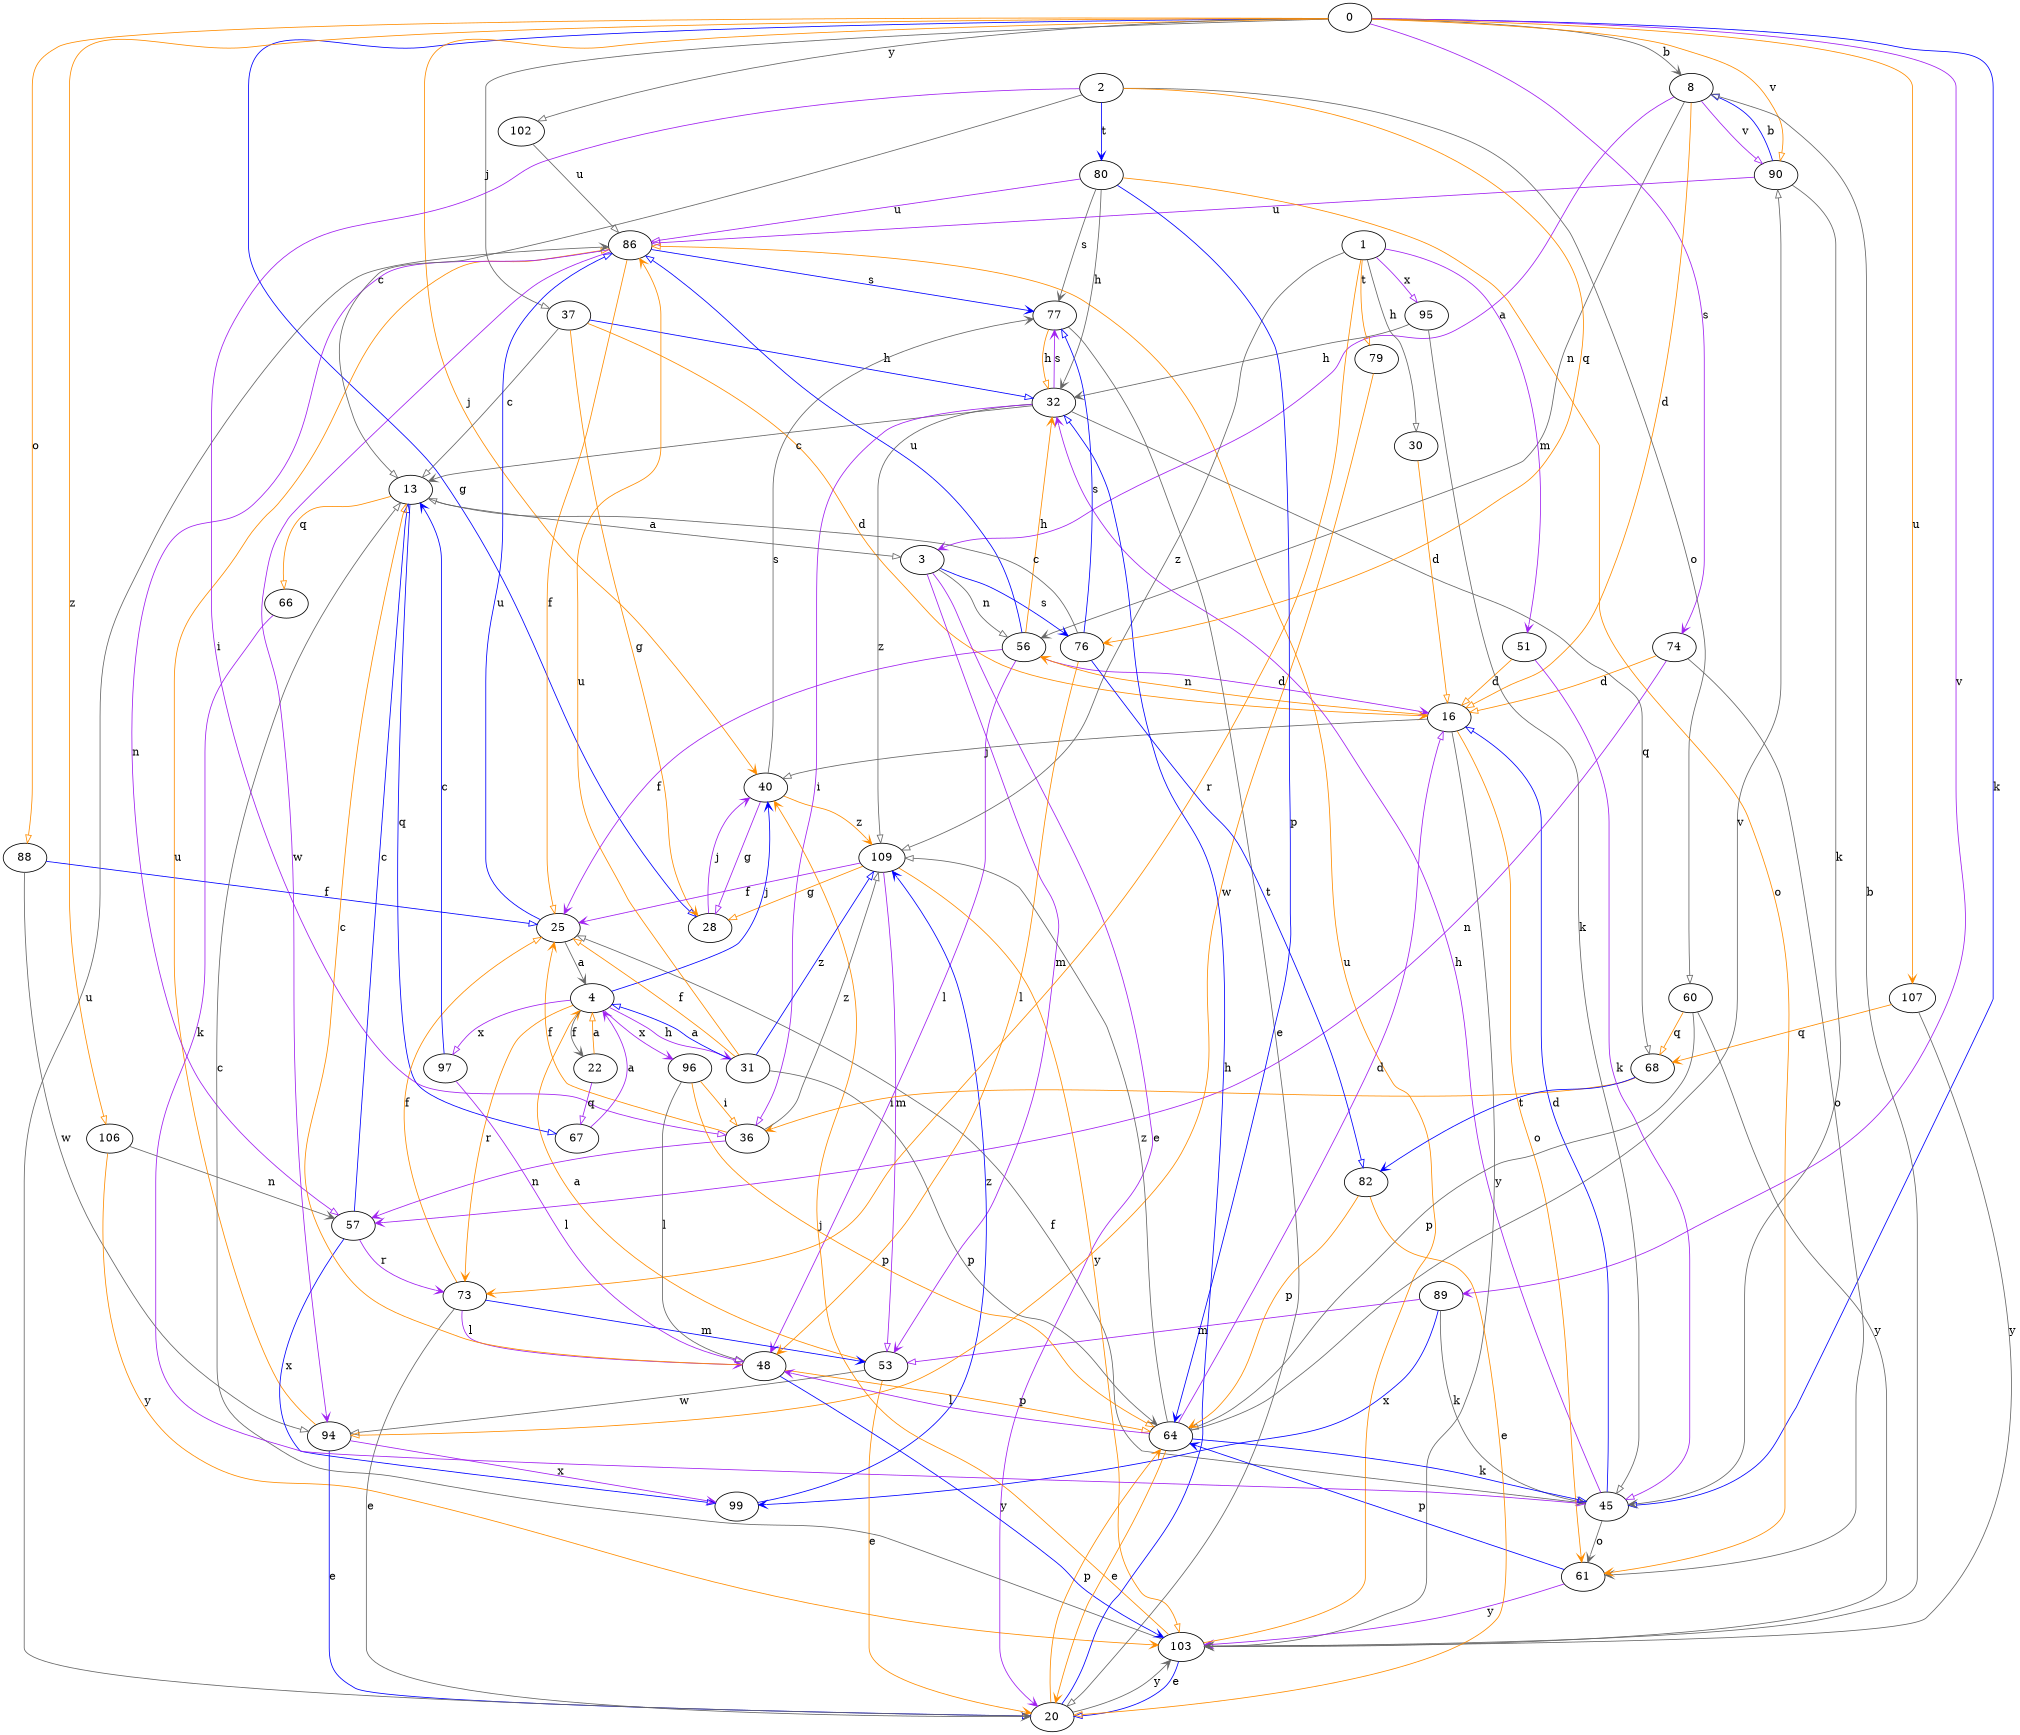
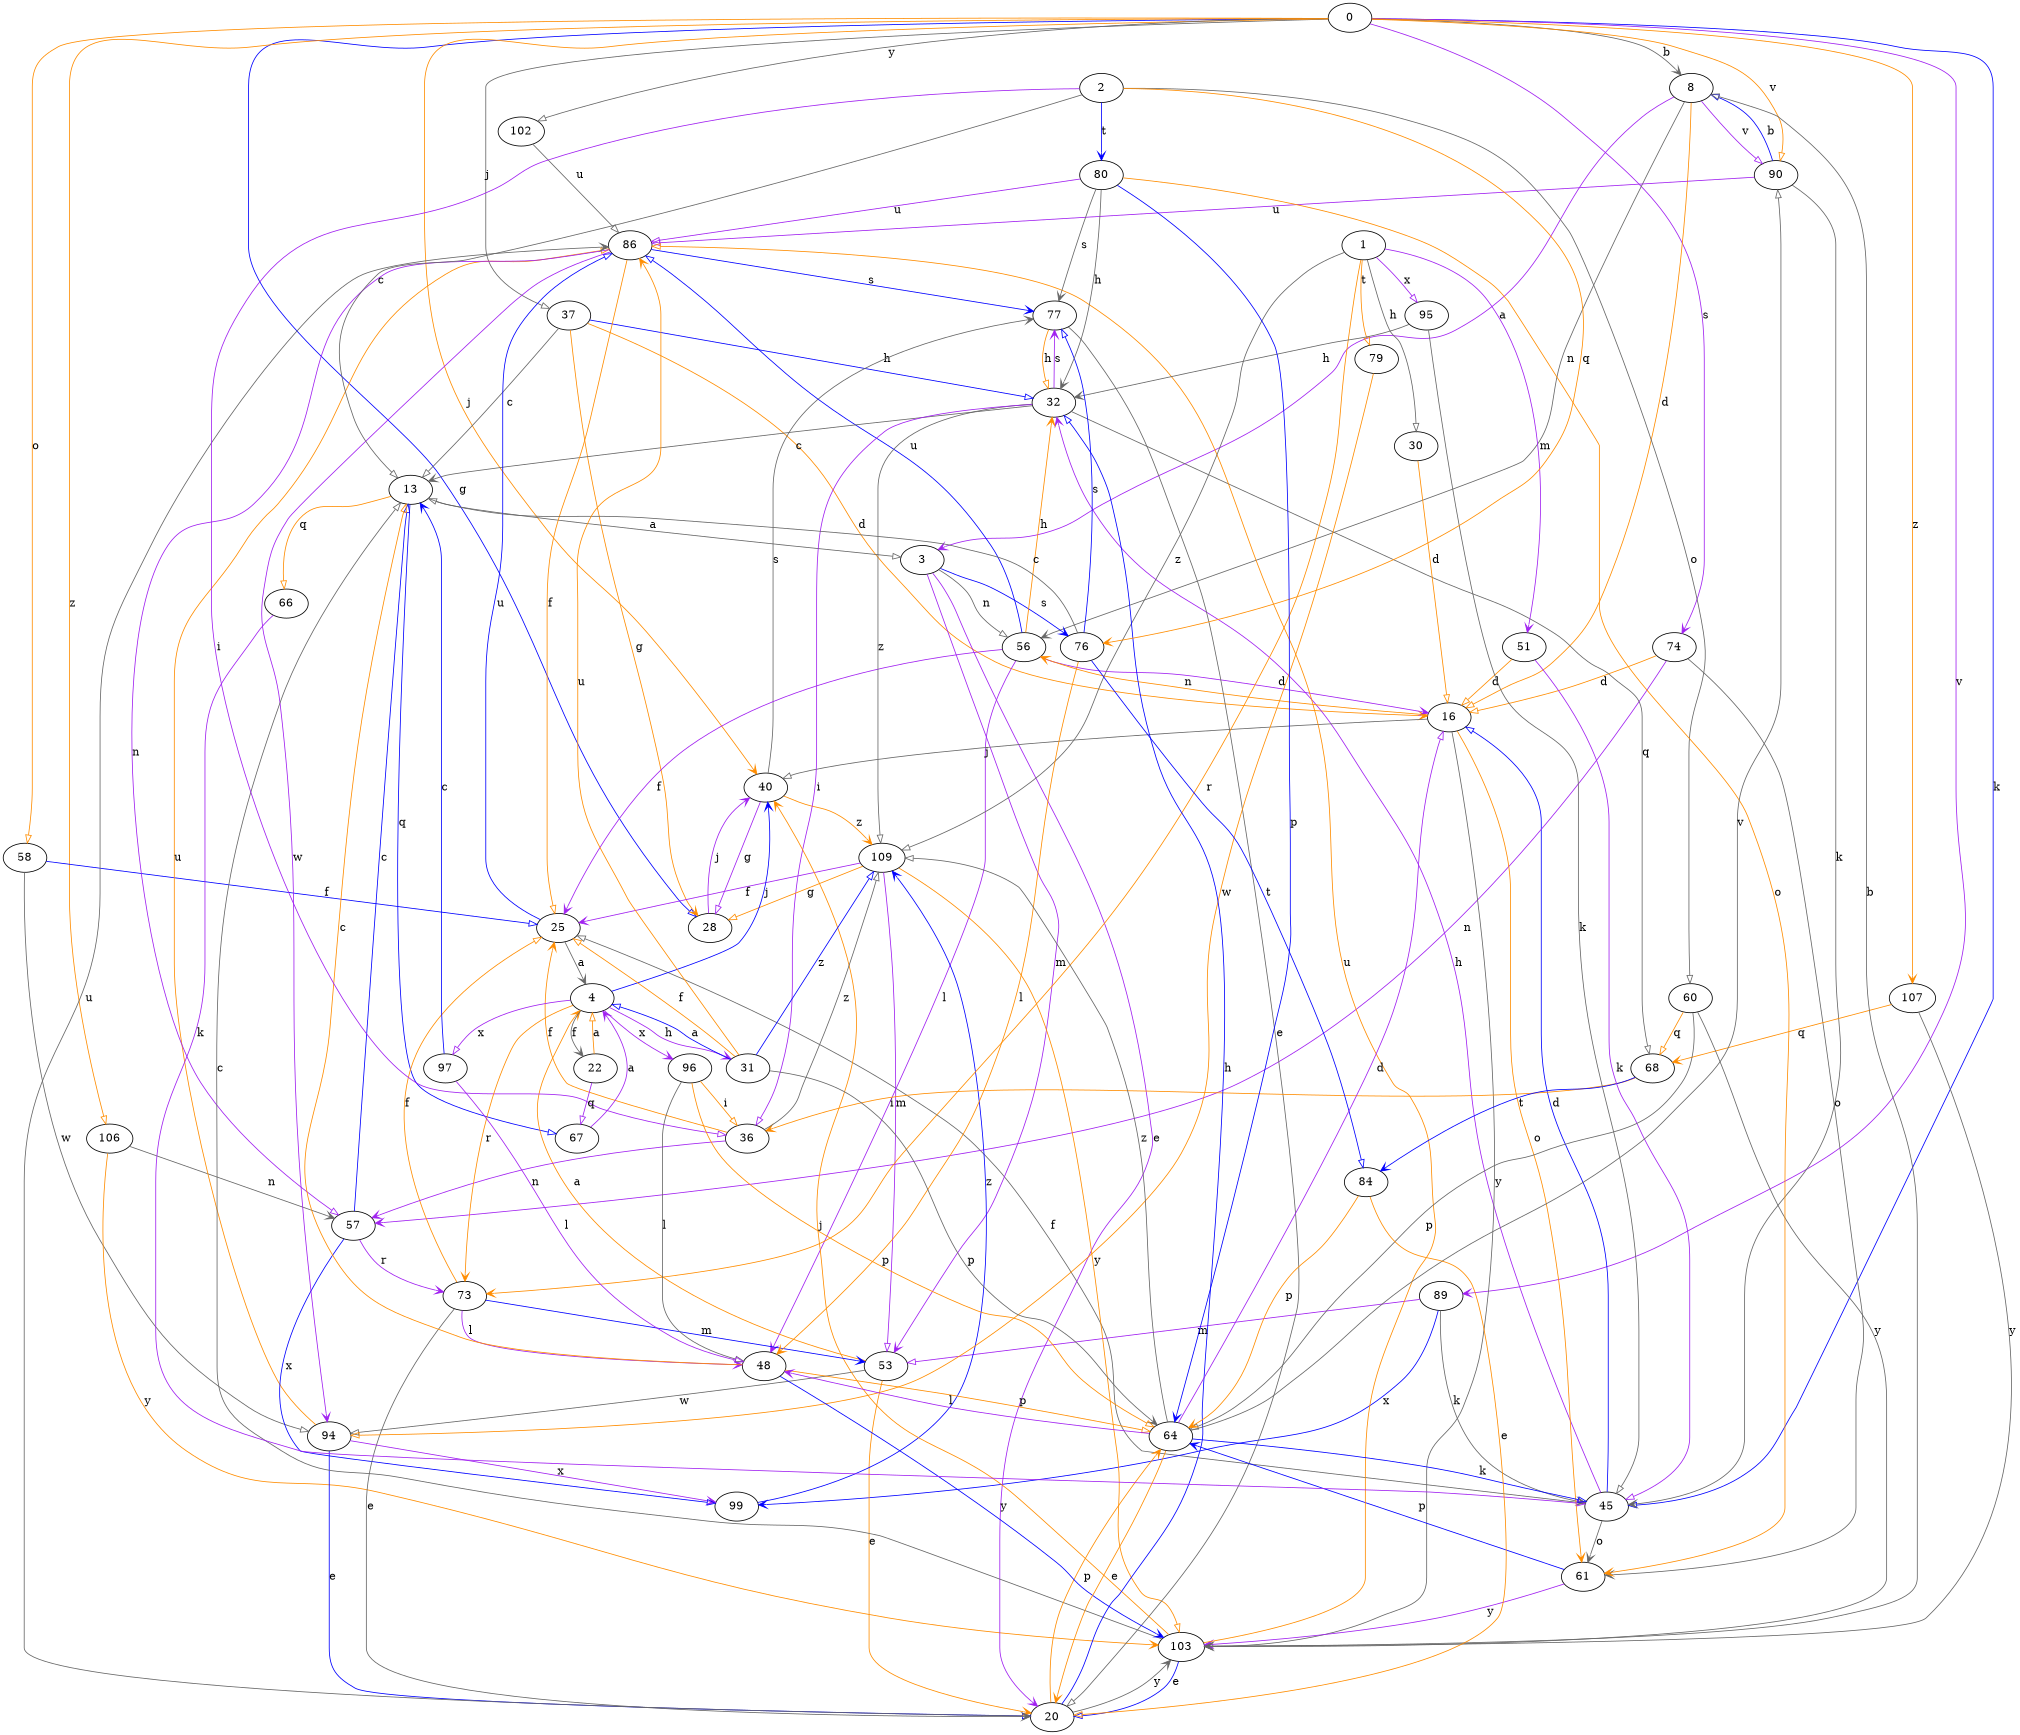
(1916, 525) -> (1916, 525)
(25, 858) -> (25, 858)
(1366, 1182) -> (1366, 1182)
